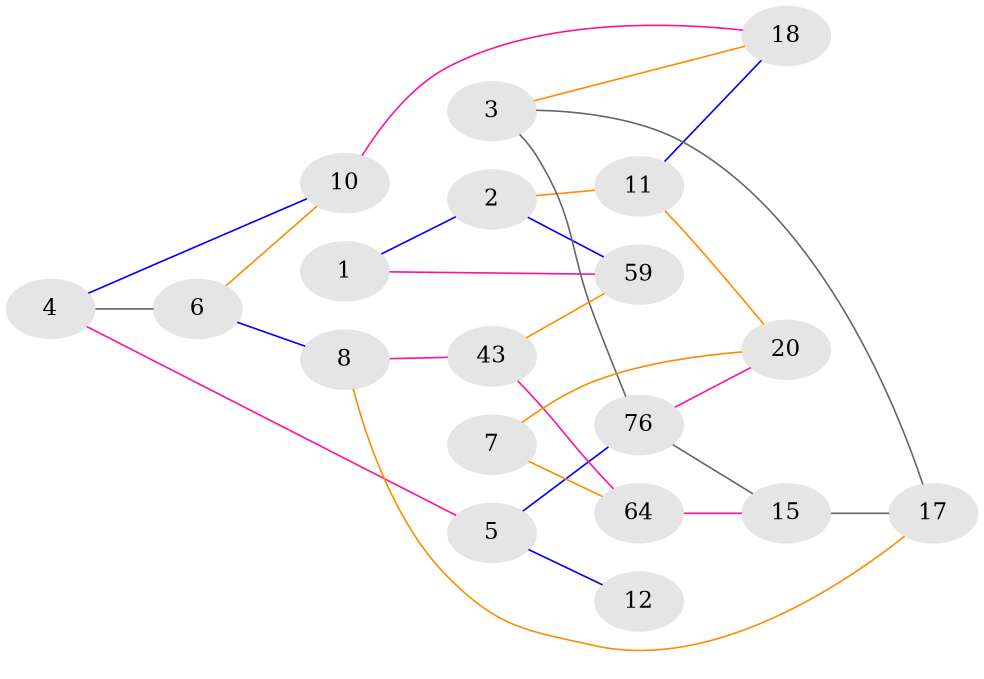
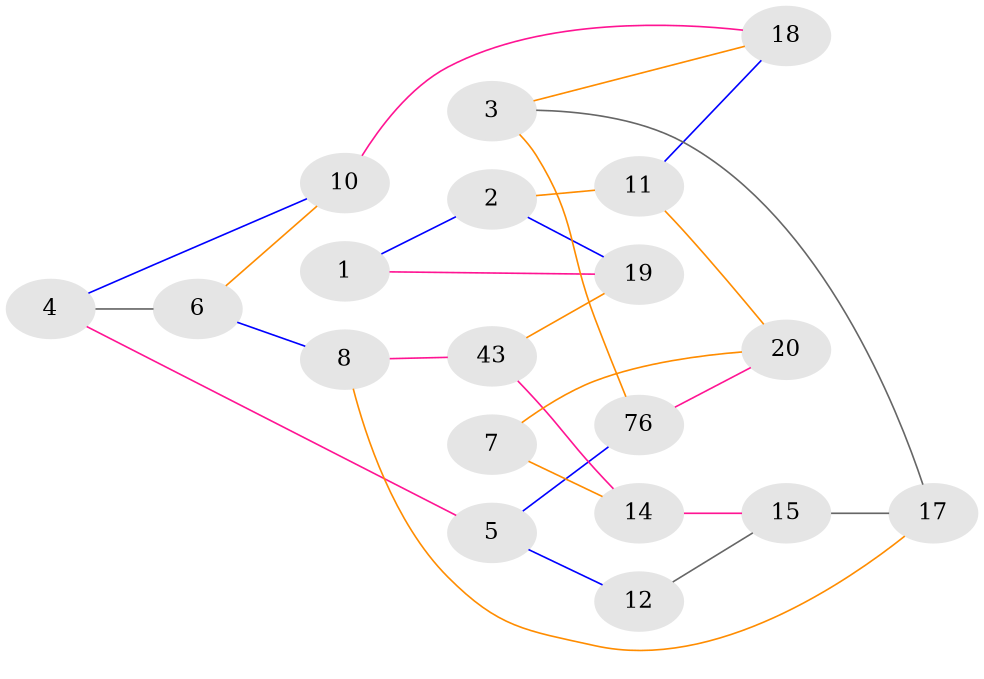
(578, 263) -> (578, 263)
(639, 275) -> (639, 275)
(713, 469) -> (713, 557)
(639, 513) -> (639, 513)
